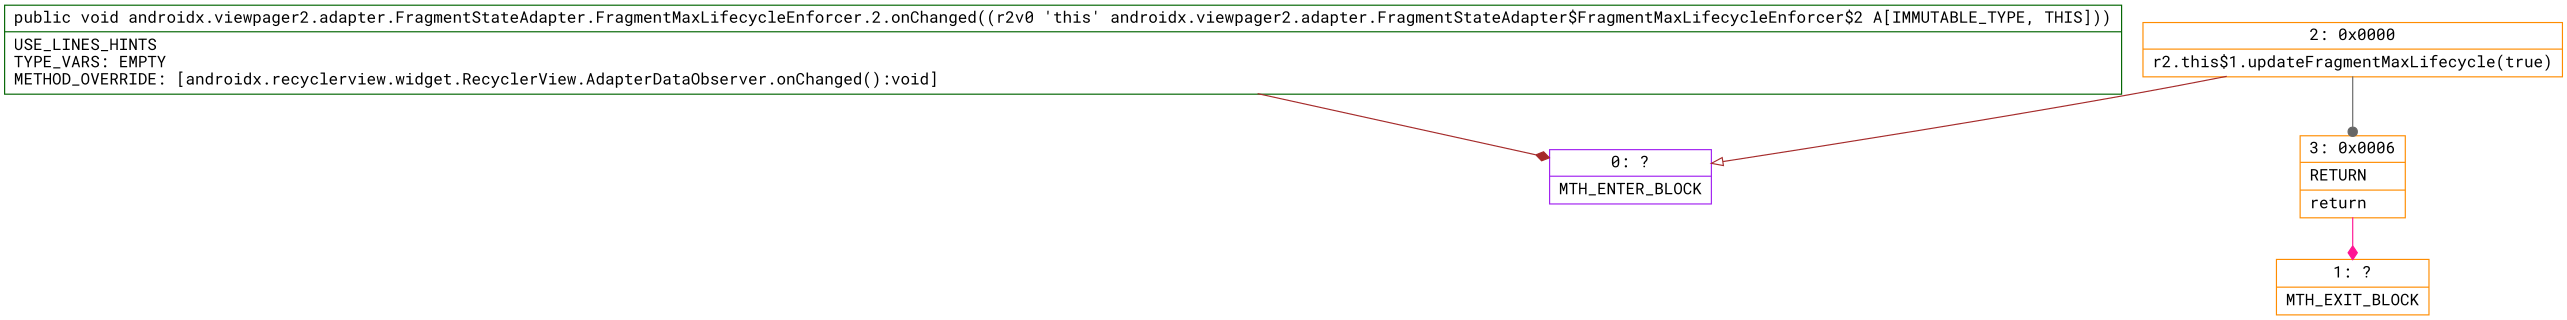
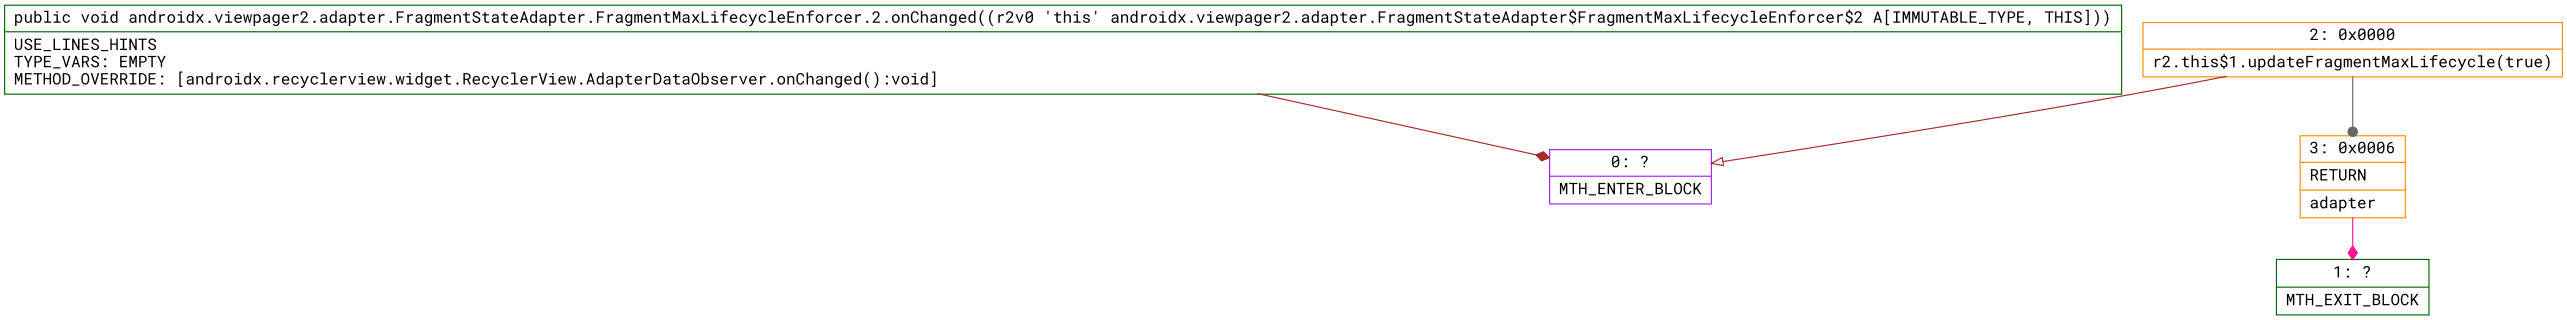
(2338, 203) -> (2343, 203)
(2353, 287) -> (2353, 287)
